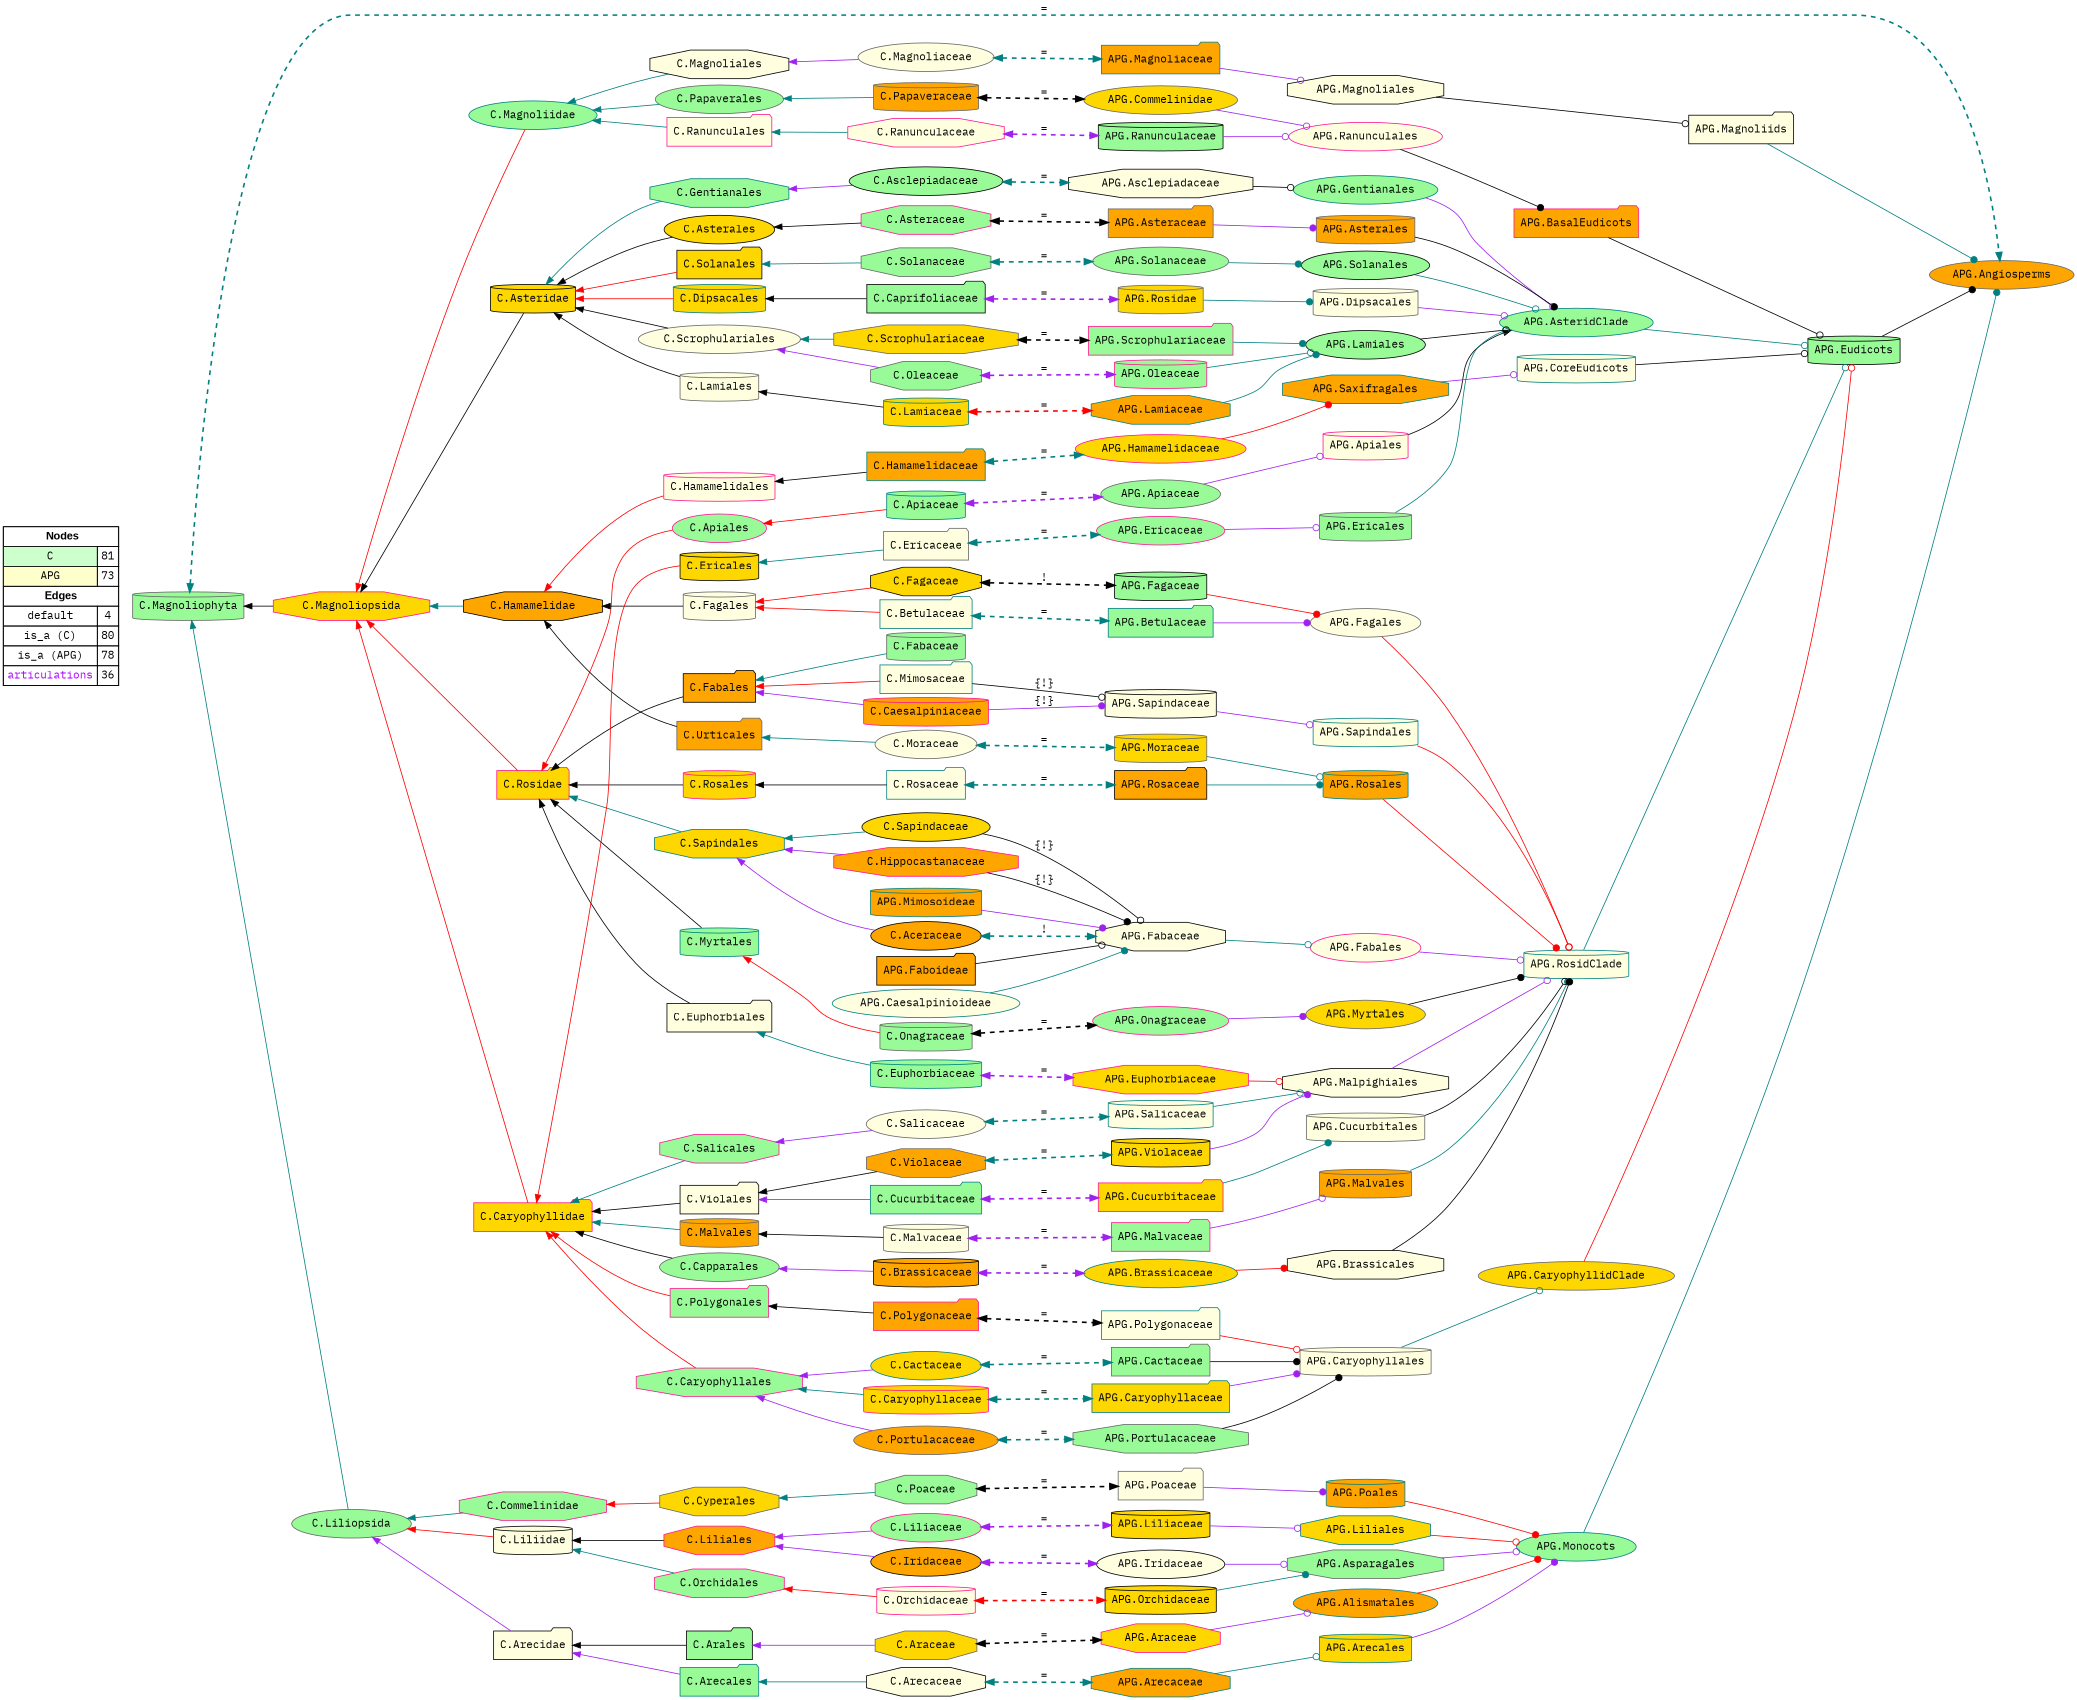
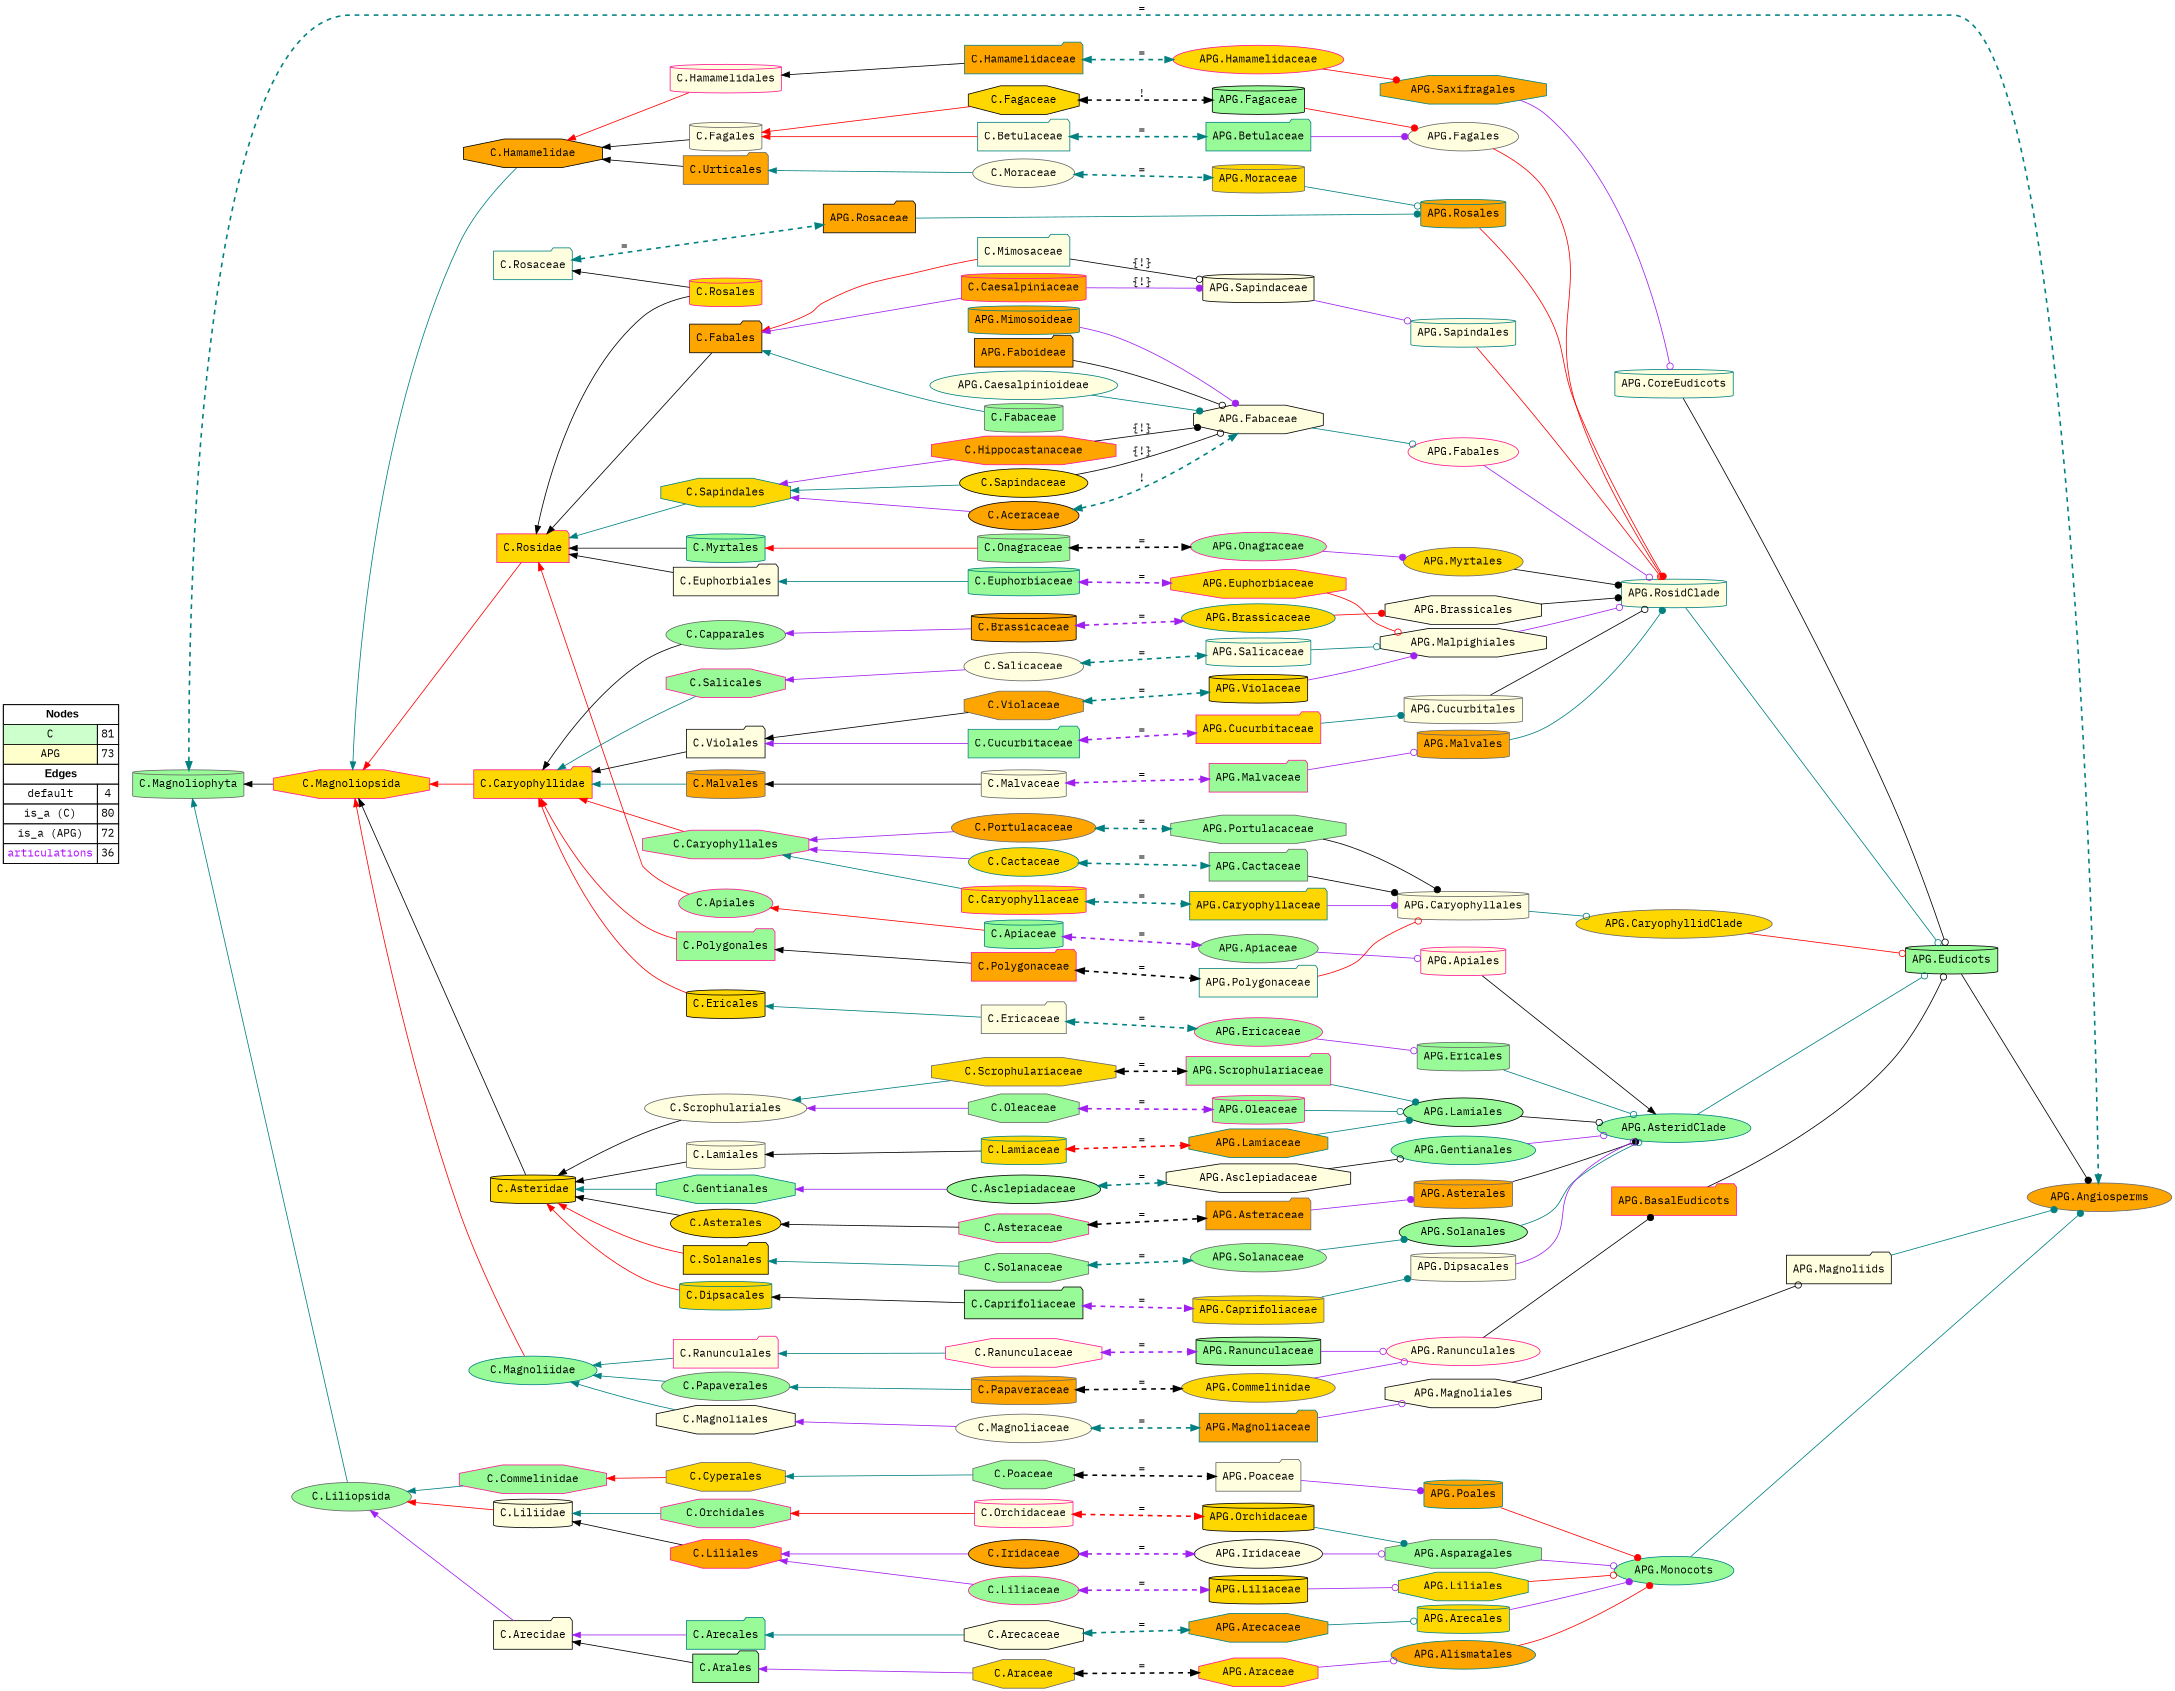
(1161, 300) -> (1258, 1310)
(108, 655) -> (108, 833)
(825, 785) -> (635, 280)
